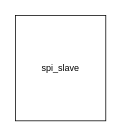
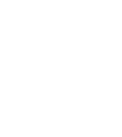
(60, 68) -> none
